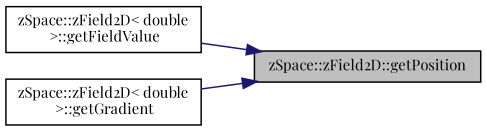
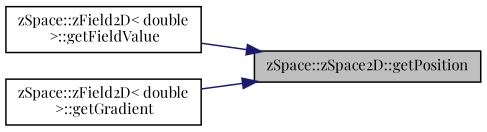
(368, 67) -> (368, 67)
